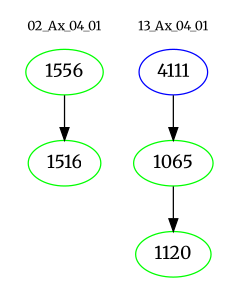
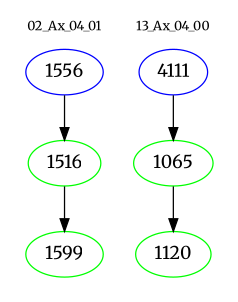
(173, 27) -> (173, 27)
(65, 72) -> (65, 72)
none -> (65, 254)
